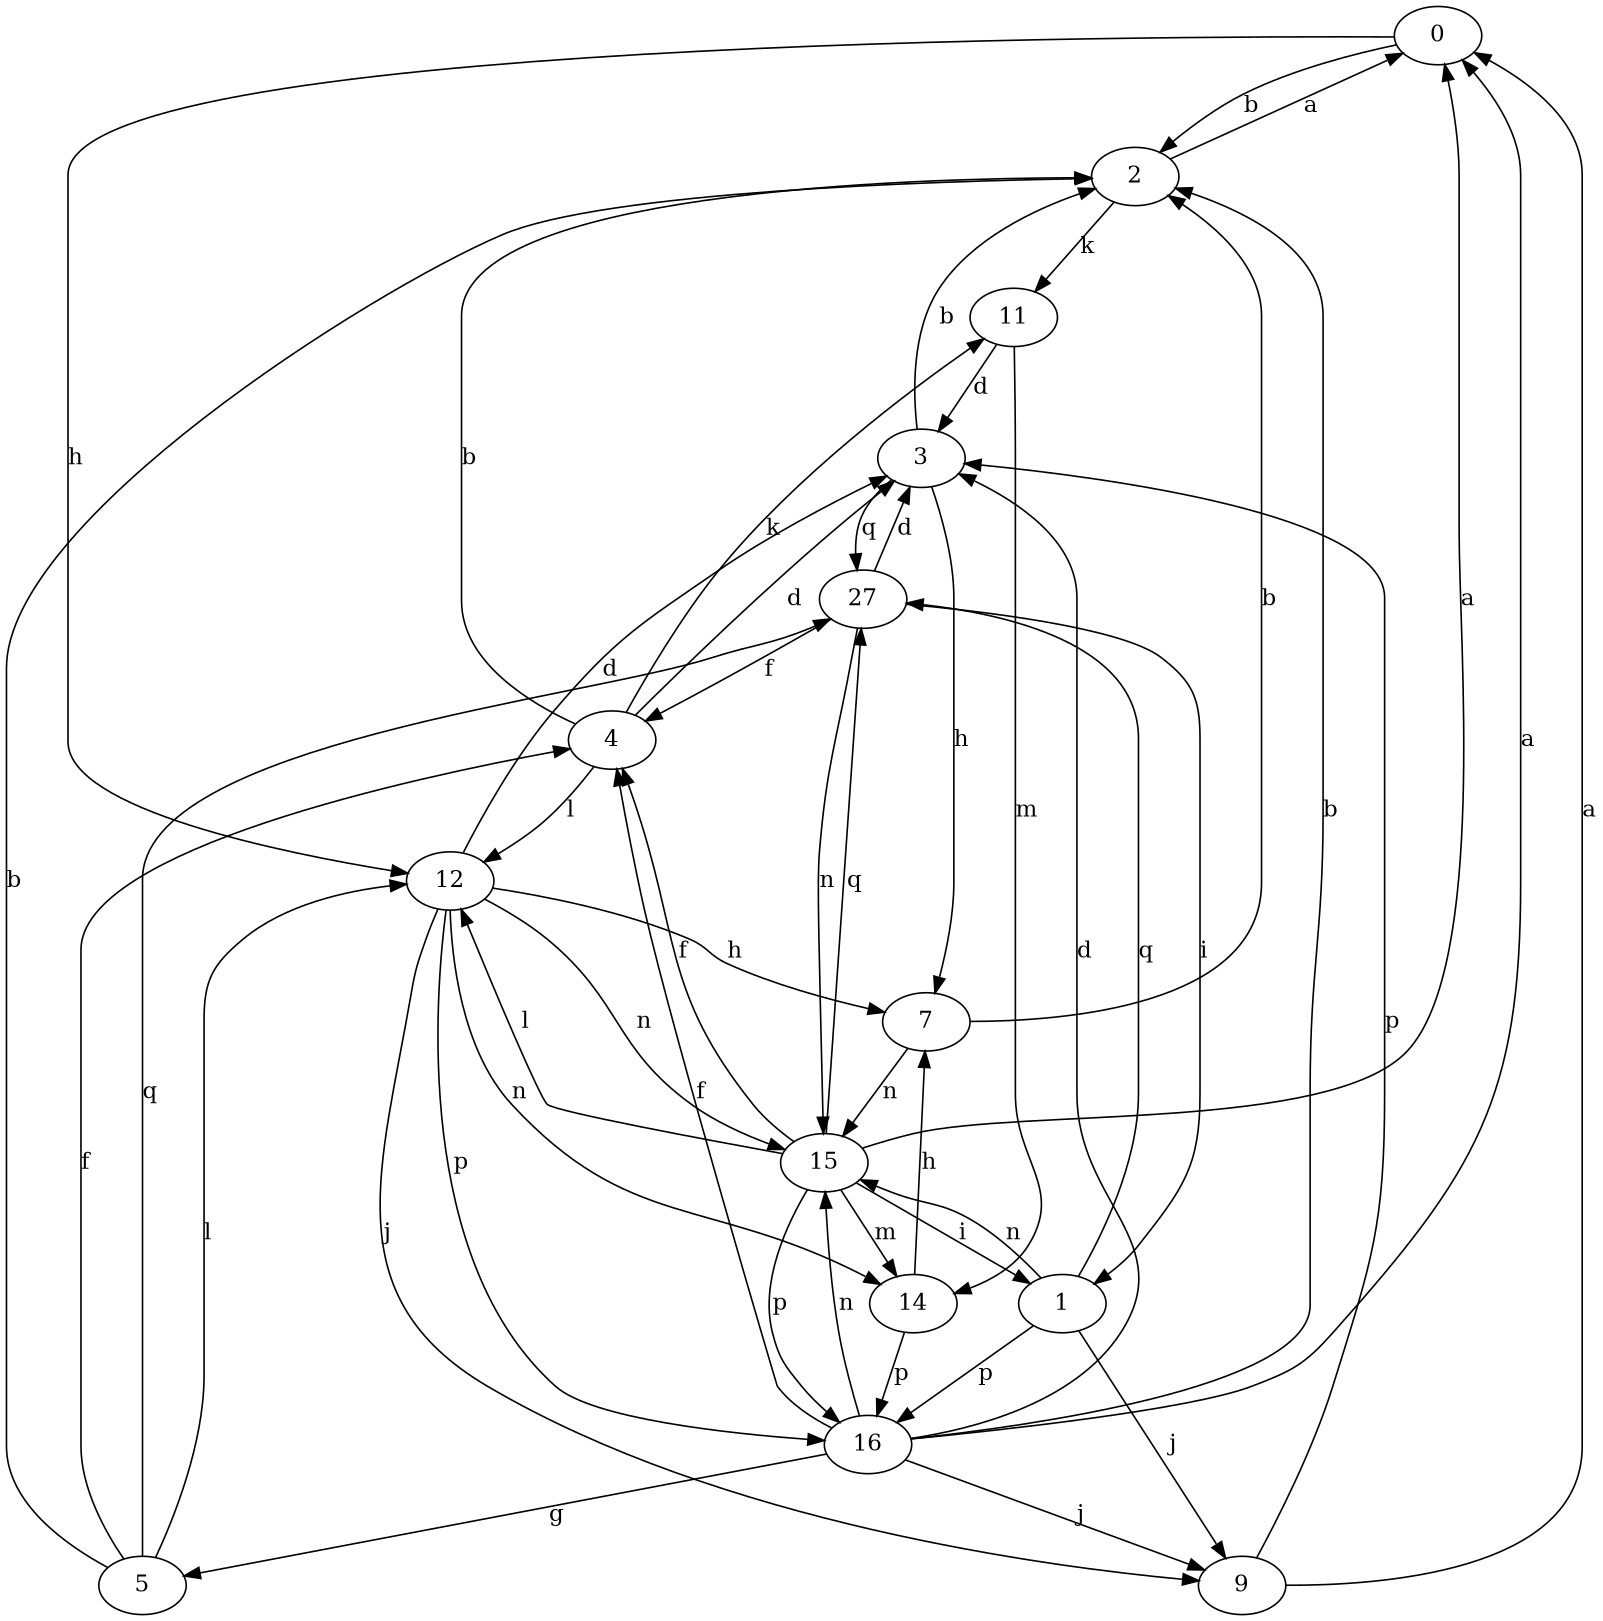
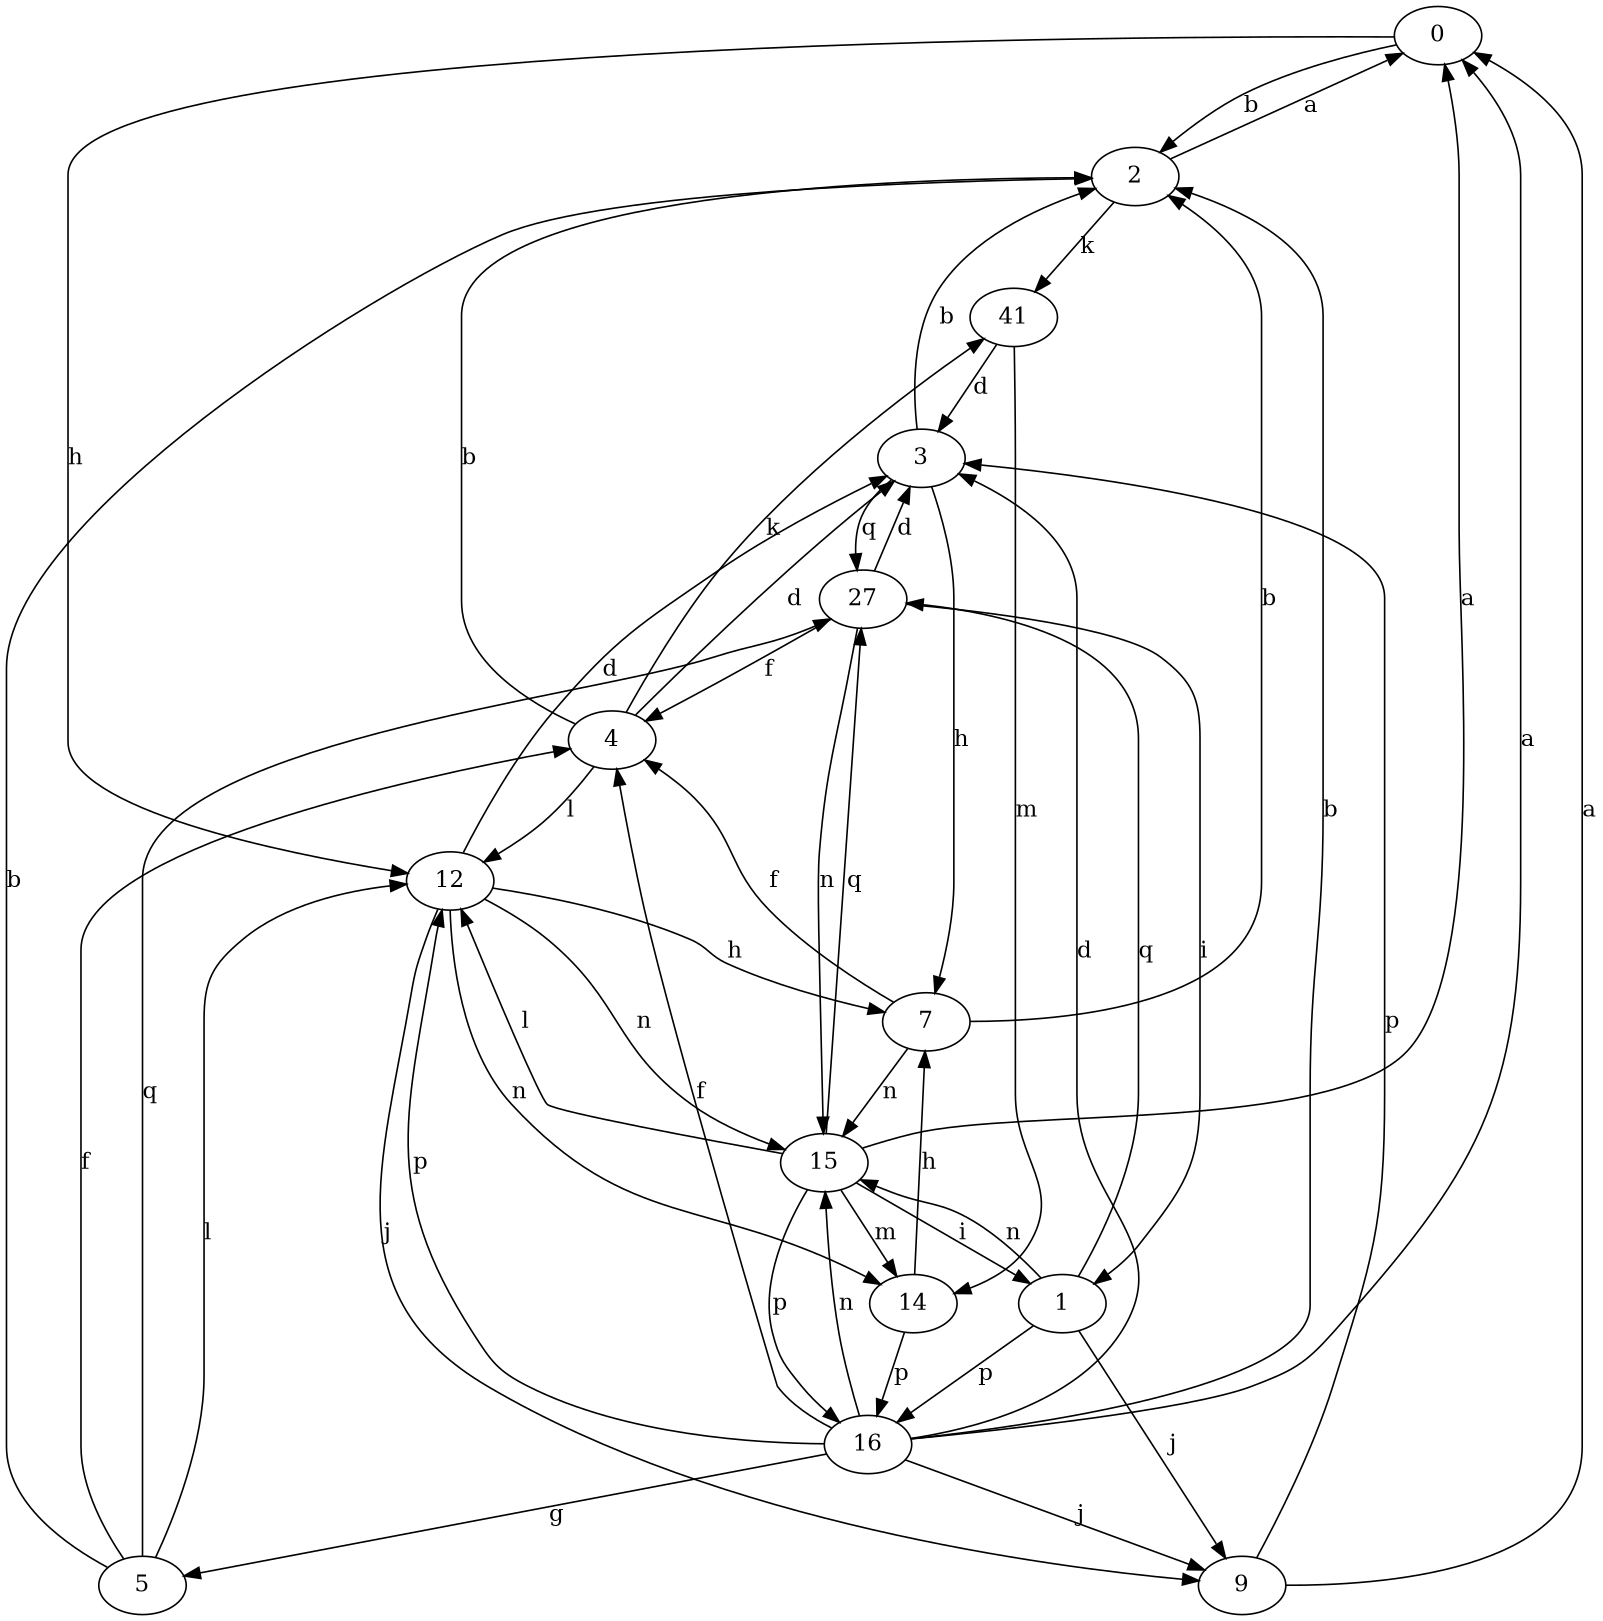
(1014, 317) -> (1014, 317)
(682, 978) -> (761, 900)
(485, 1287) -> (463, 1315)
